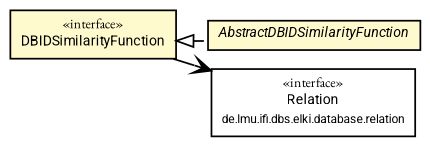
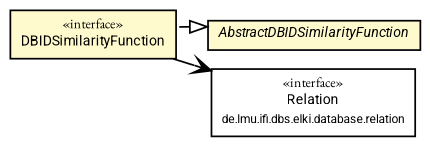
(200, 41) -> (183, 27)
